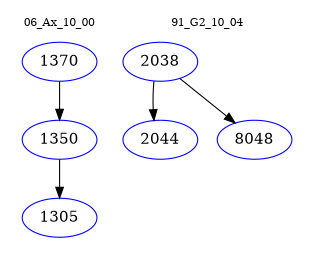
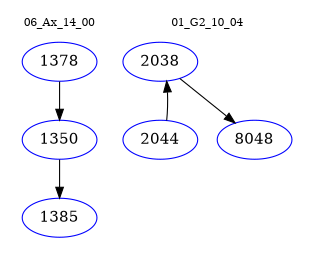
(60, 23) -> (60, 23)
(207, 23) -> (207, 23)
(60, 62) -> (60, 62)
(153, 95) -> (168, 106)
(60, 218) -> (60, 218)
